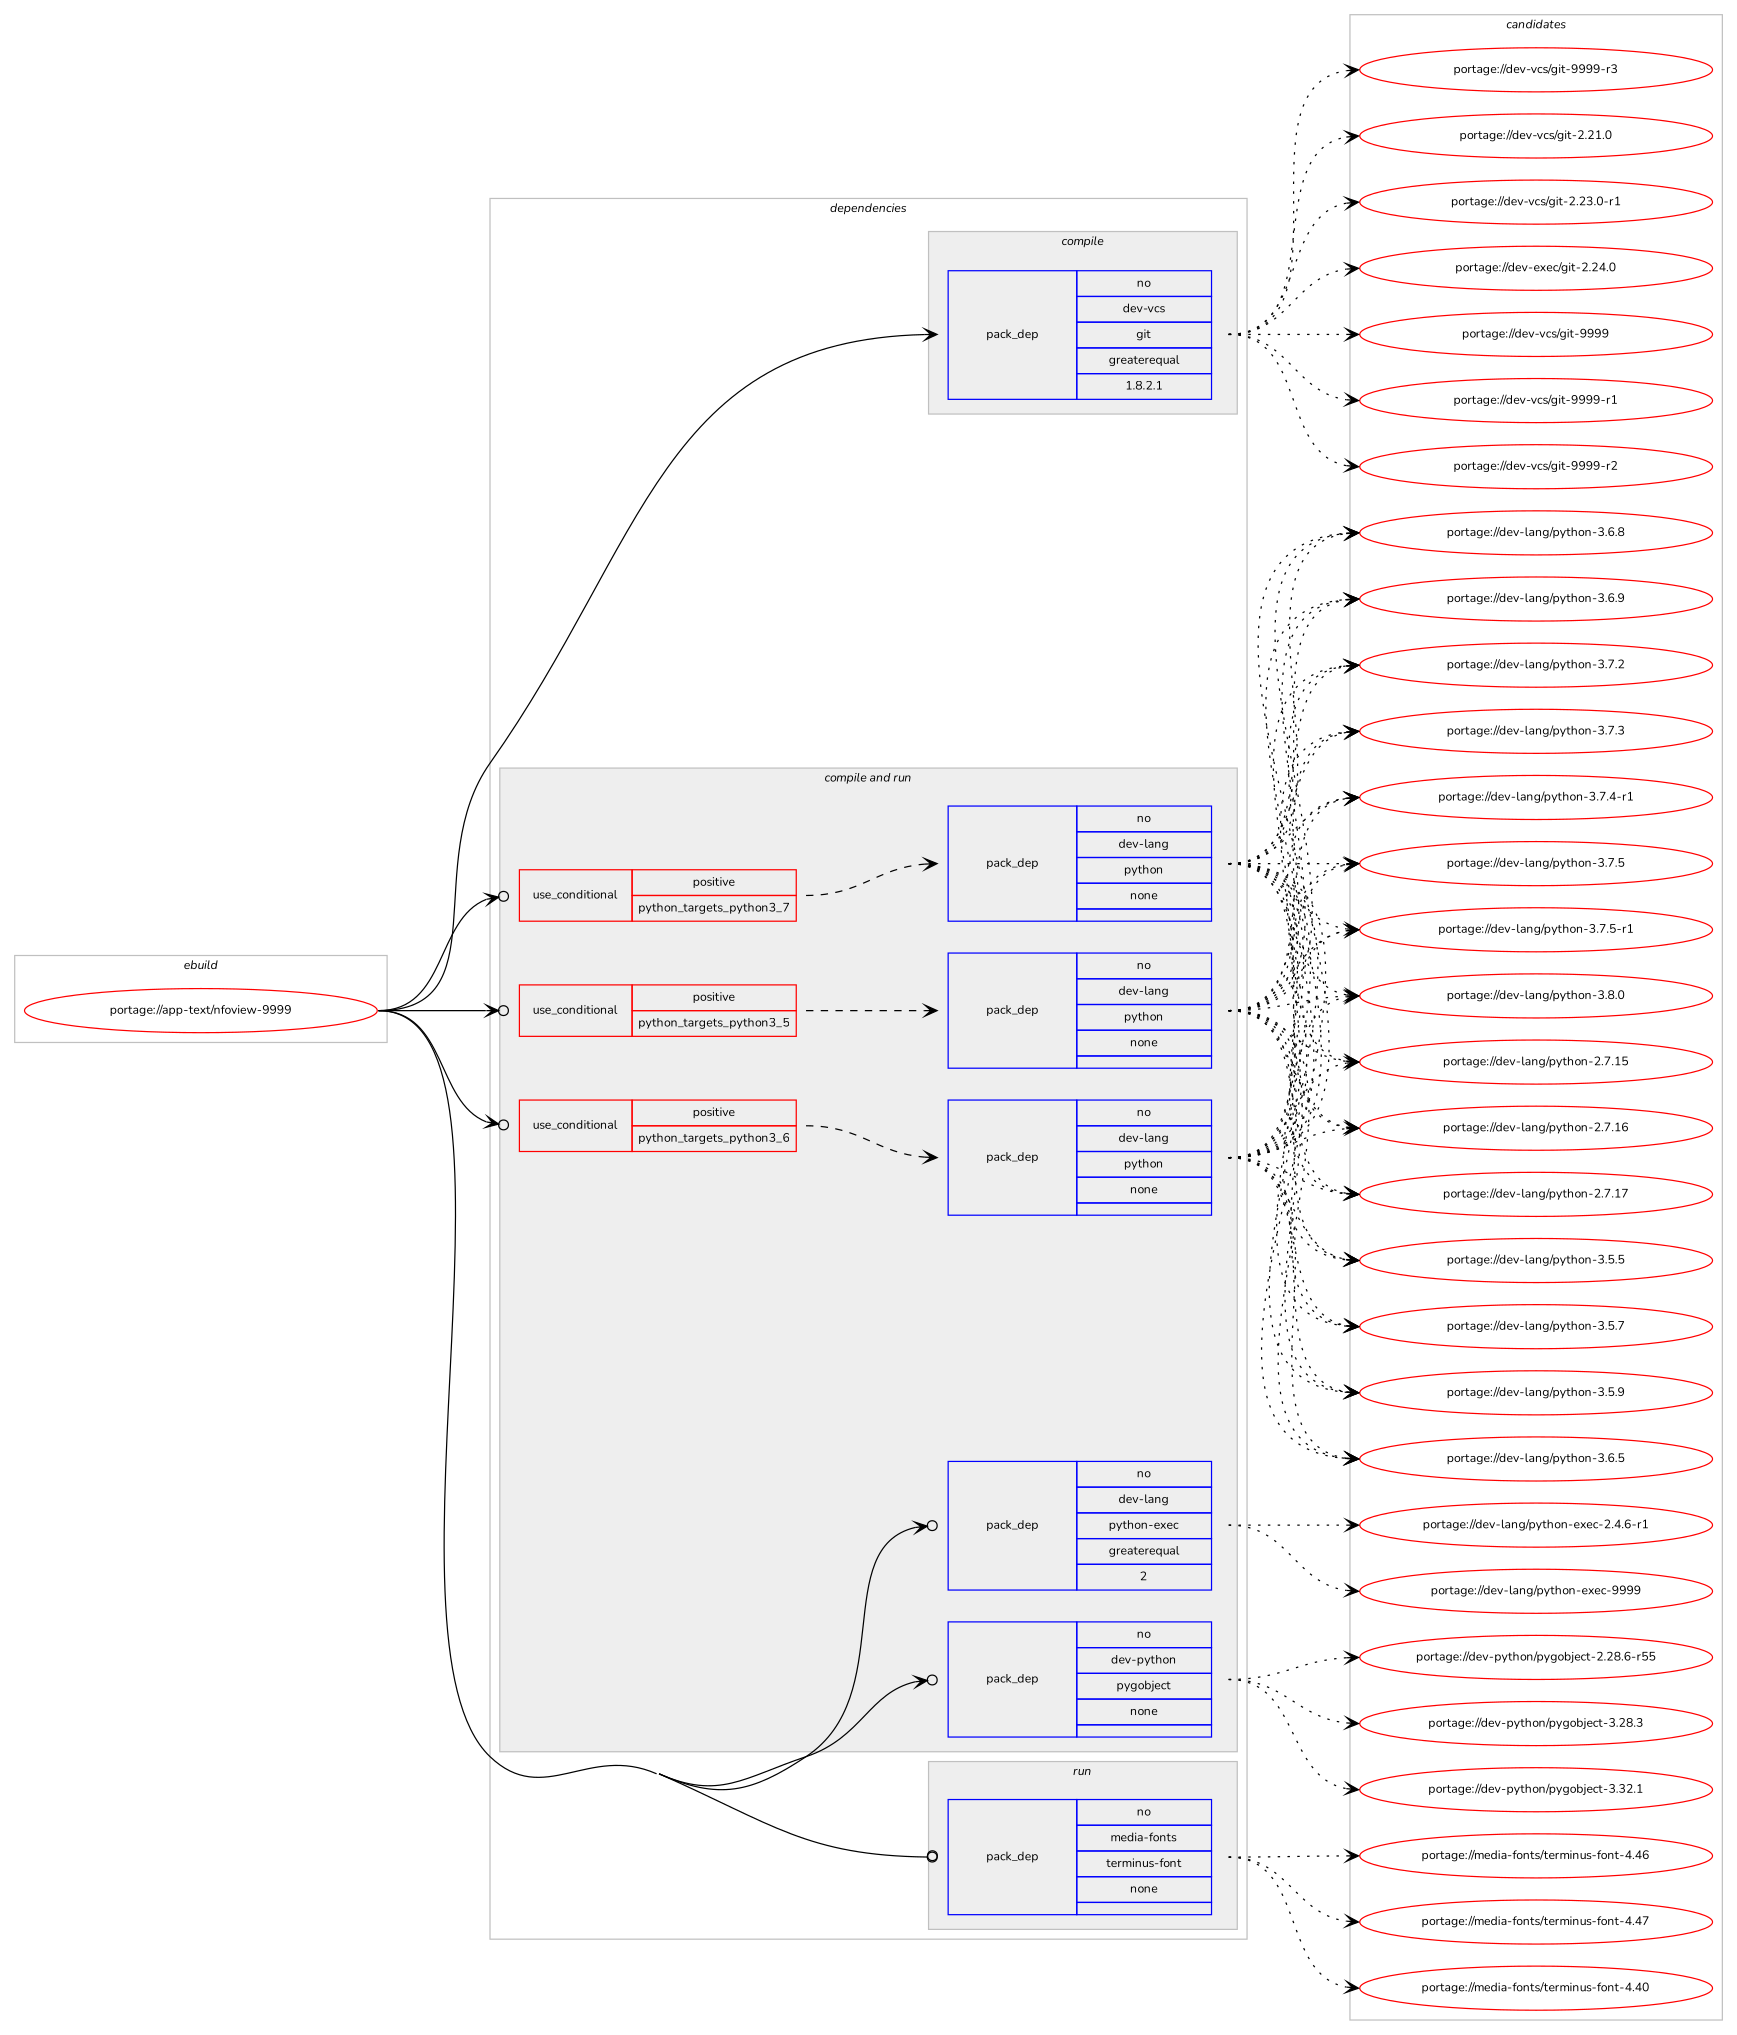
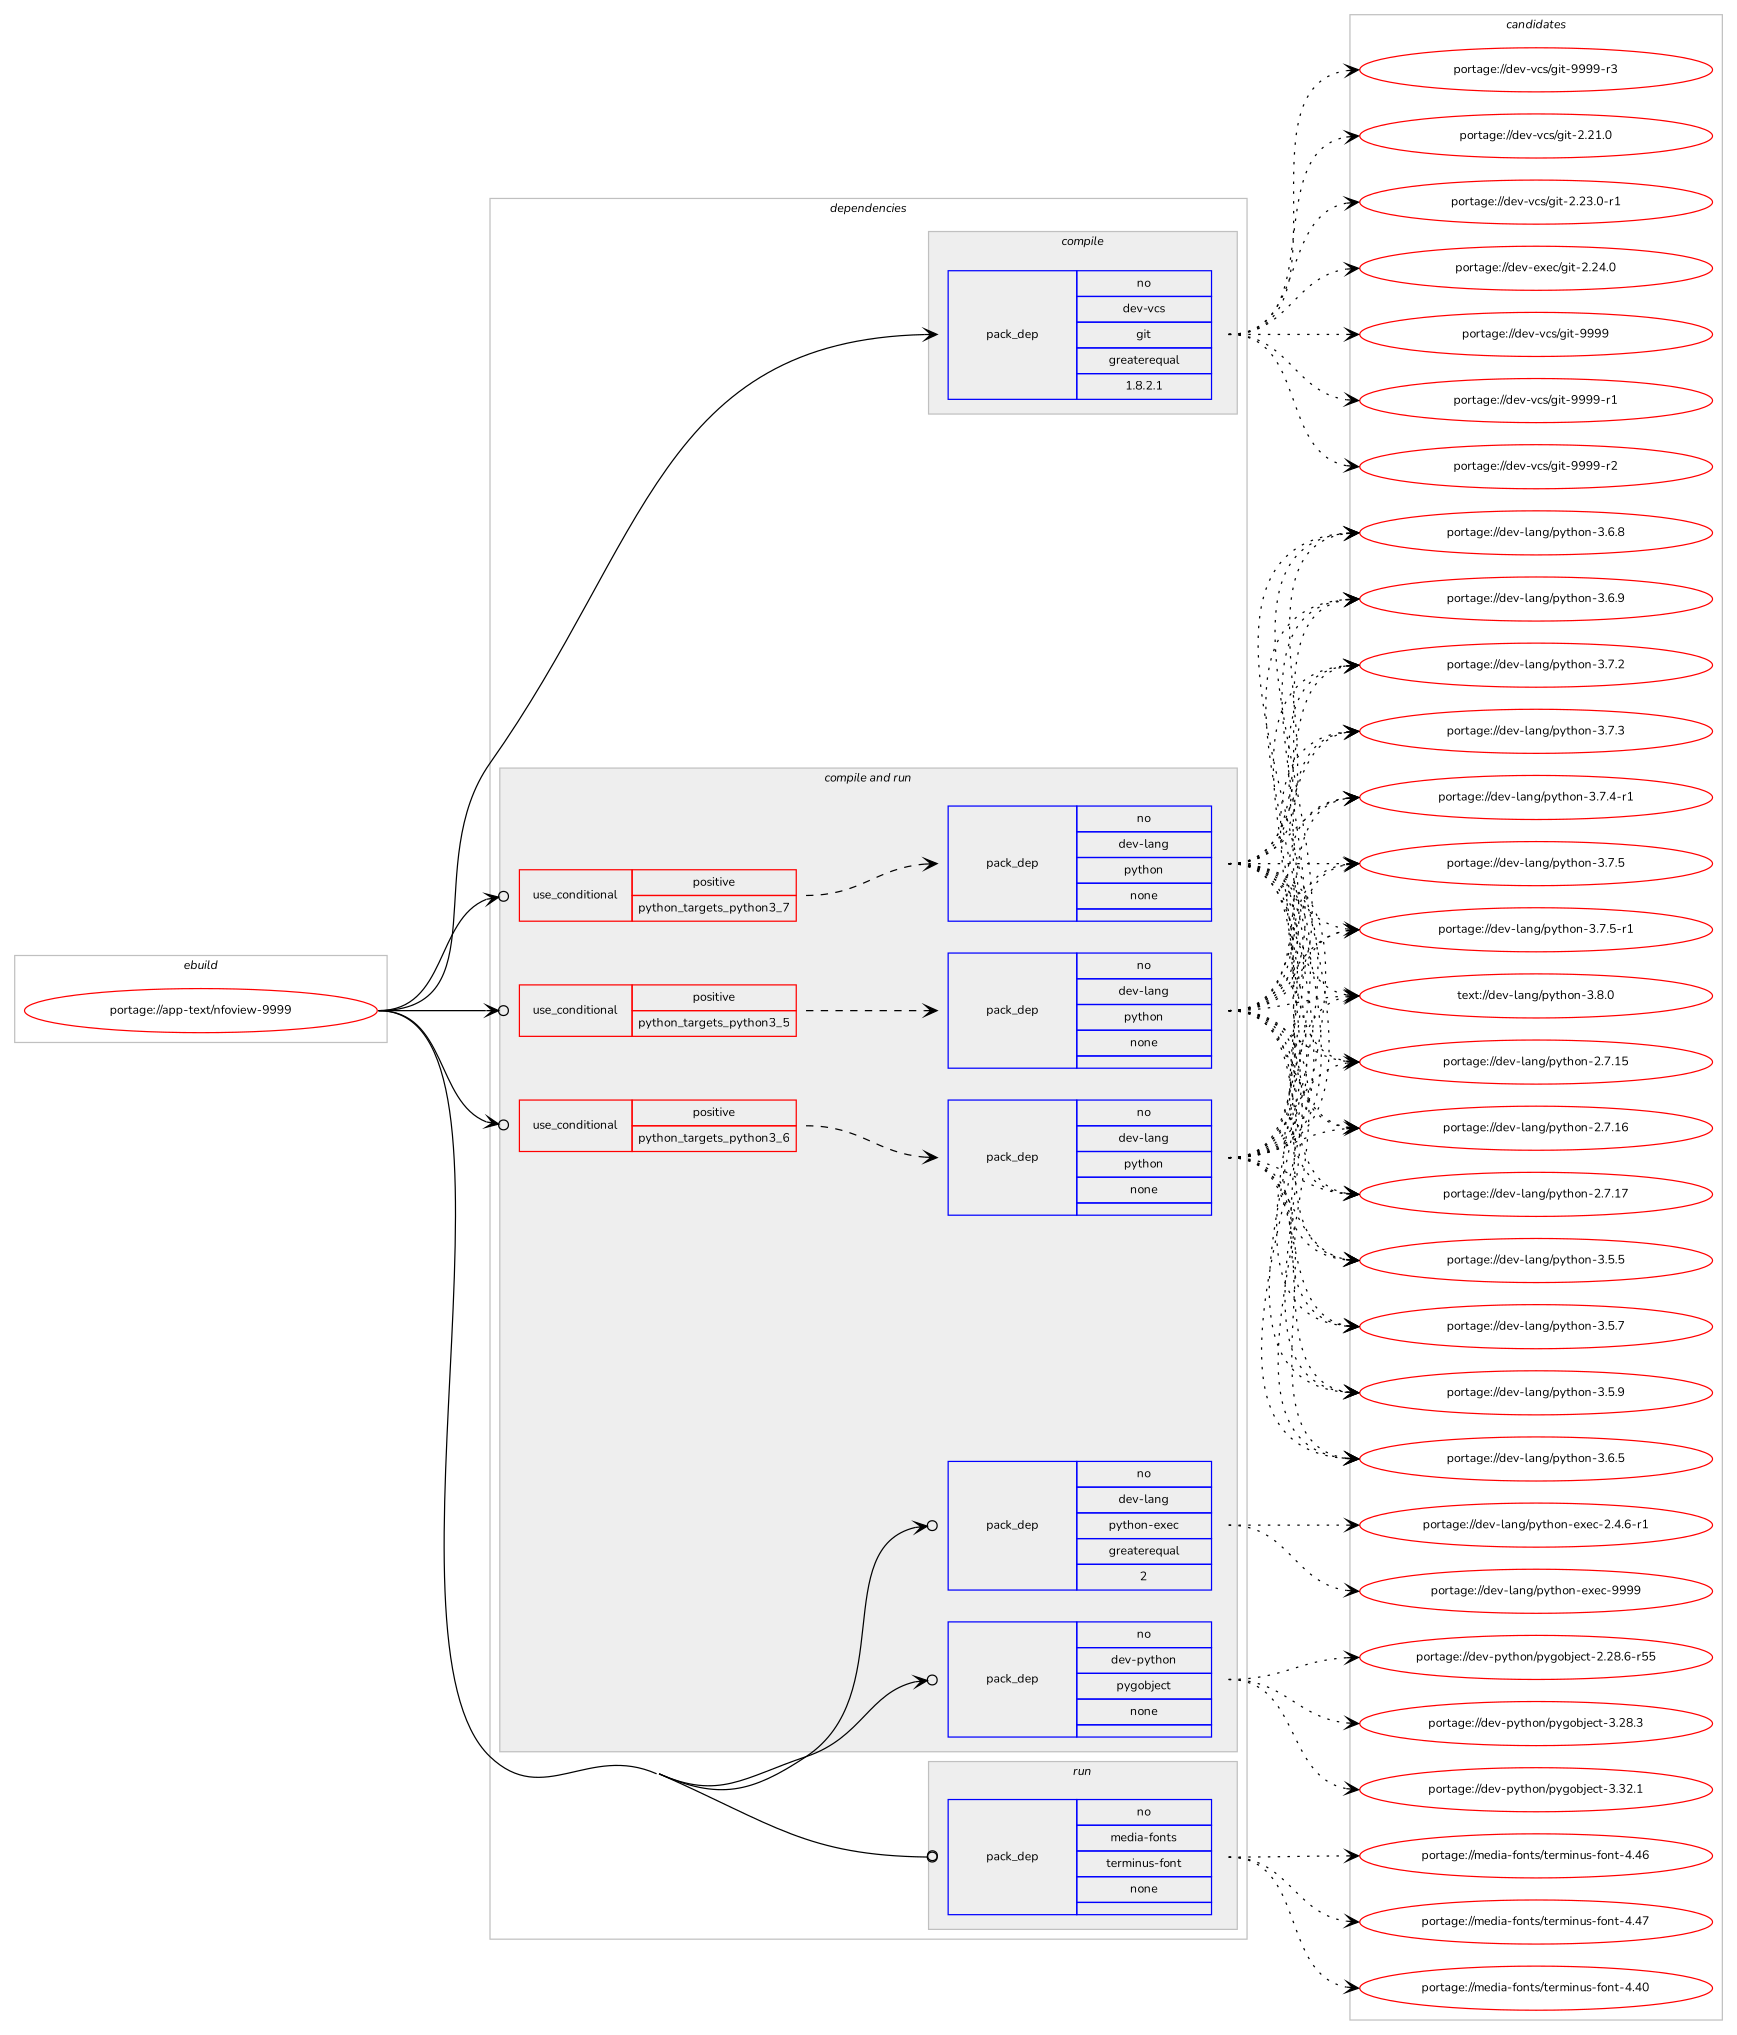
(1536, 996) -> (1536, 996)
